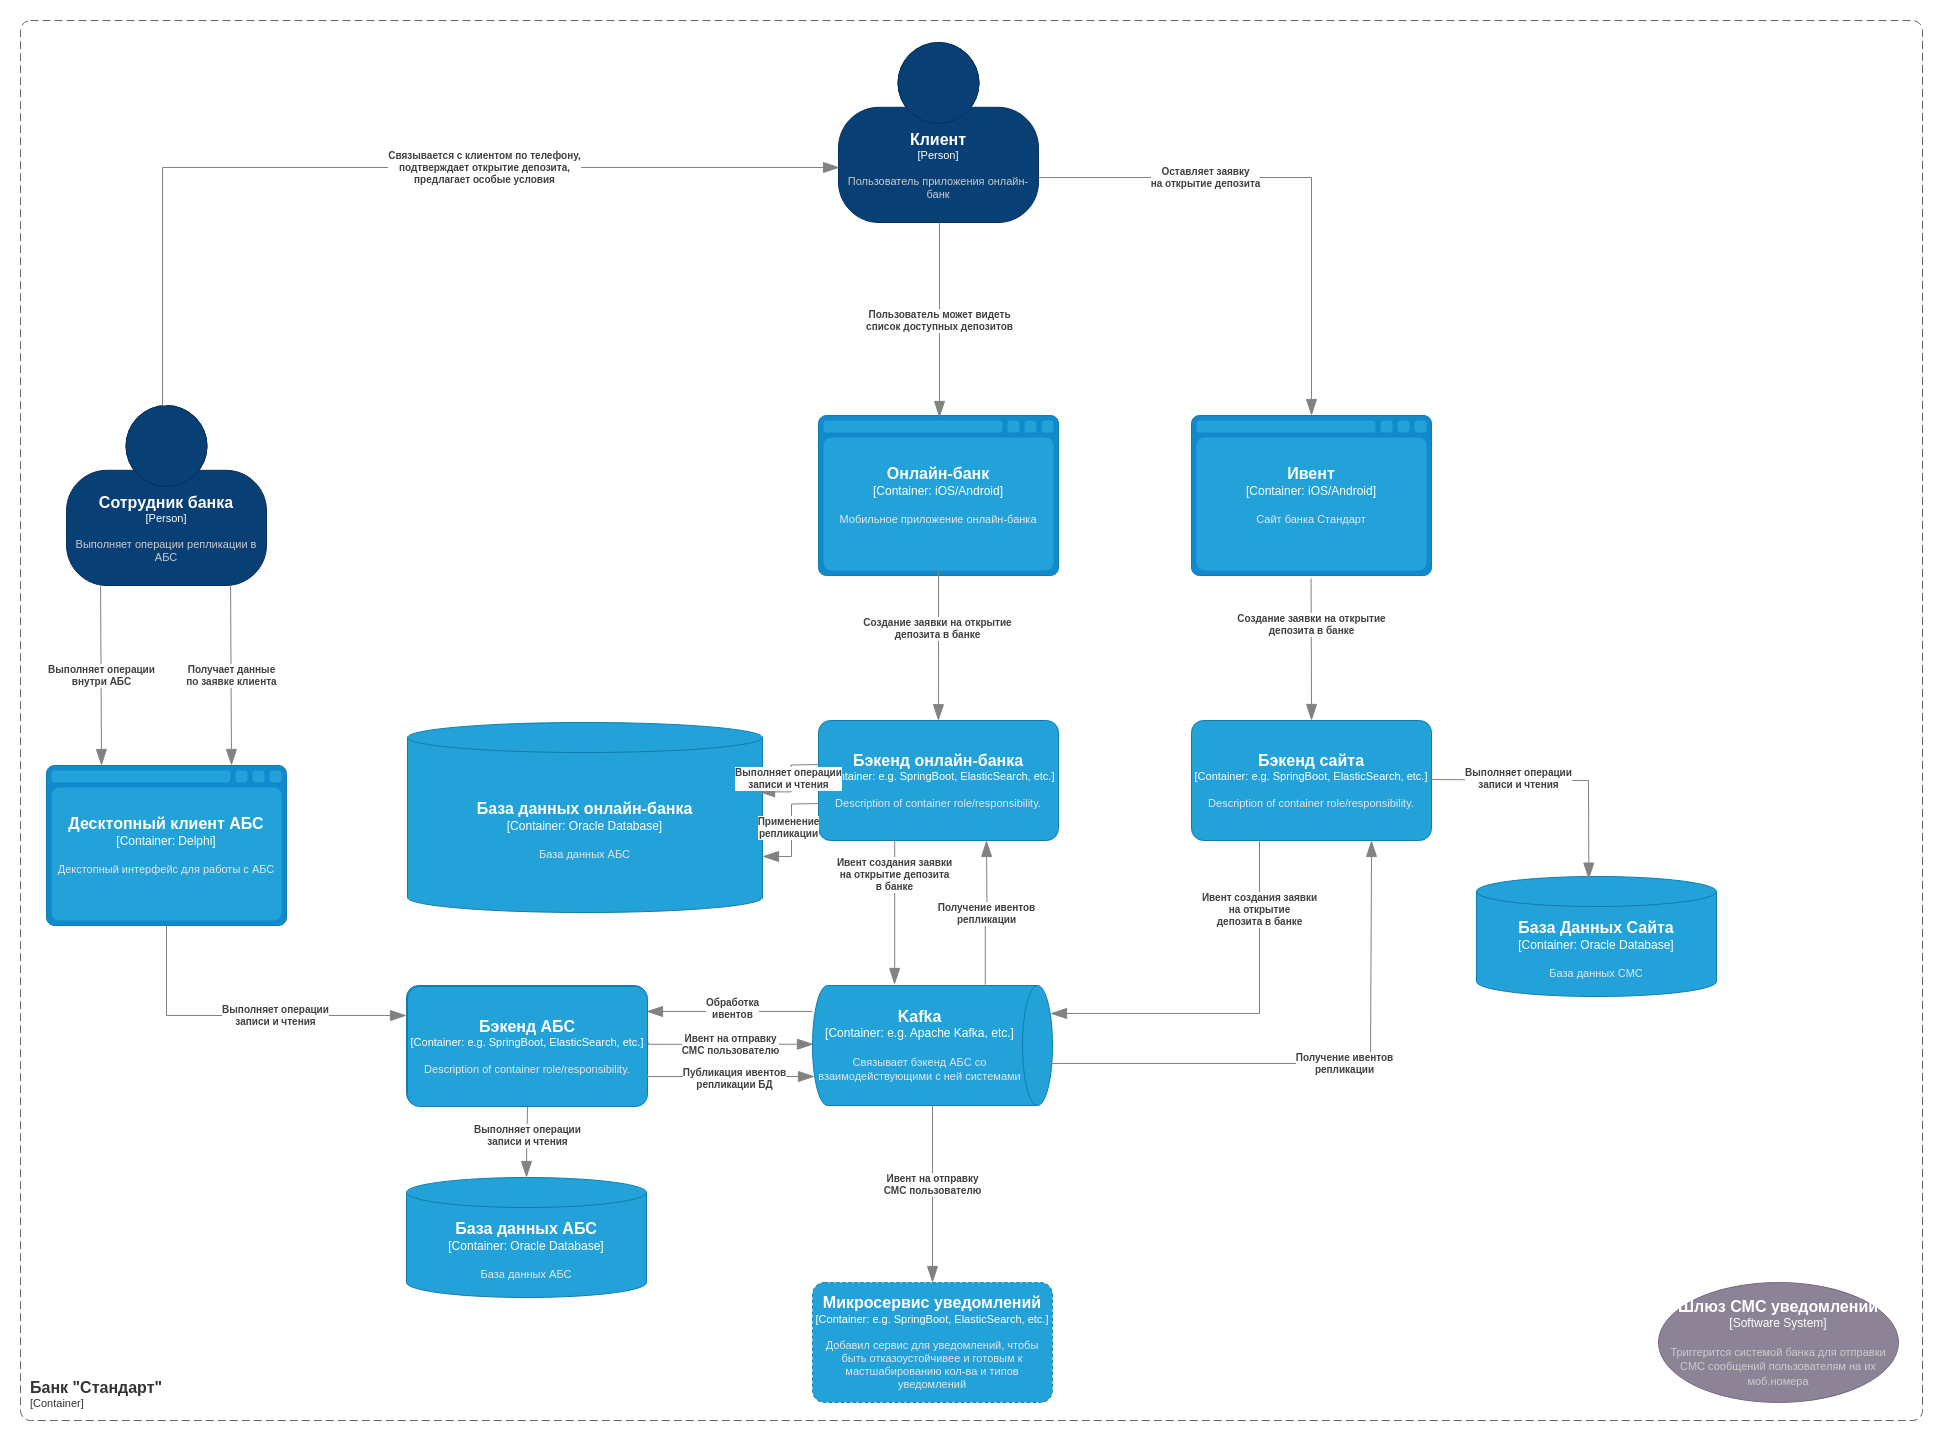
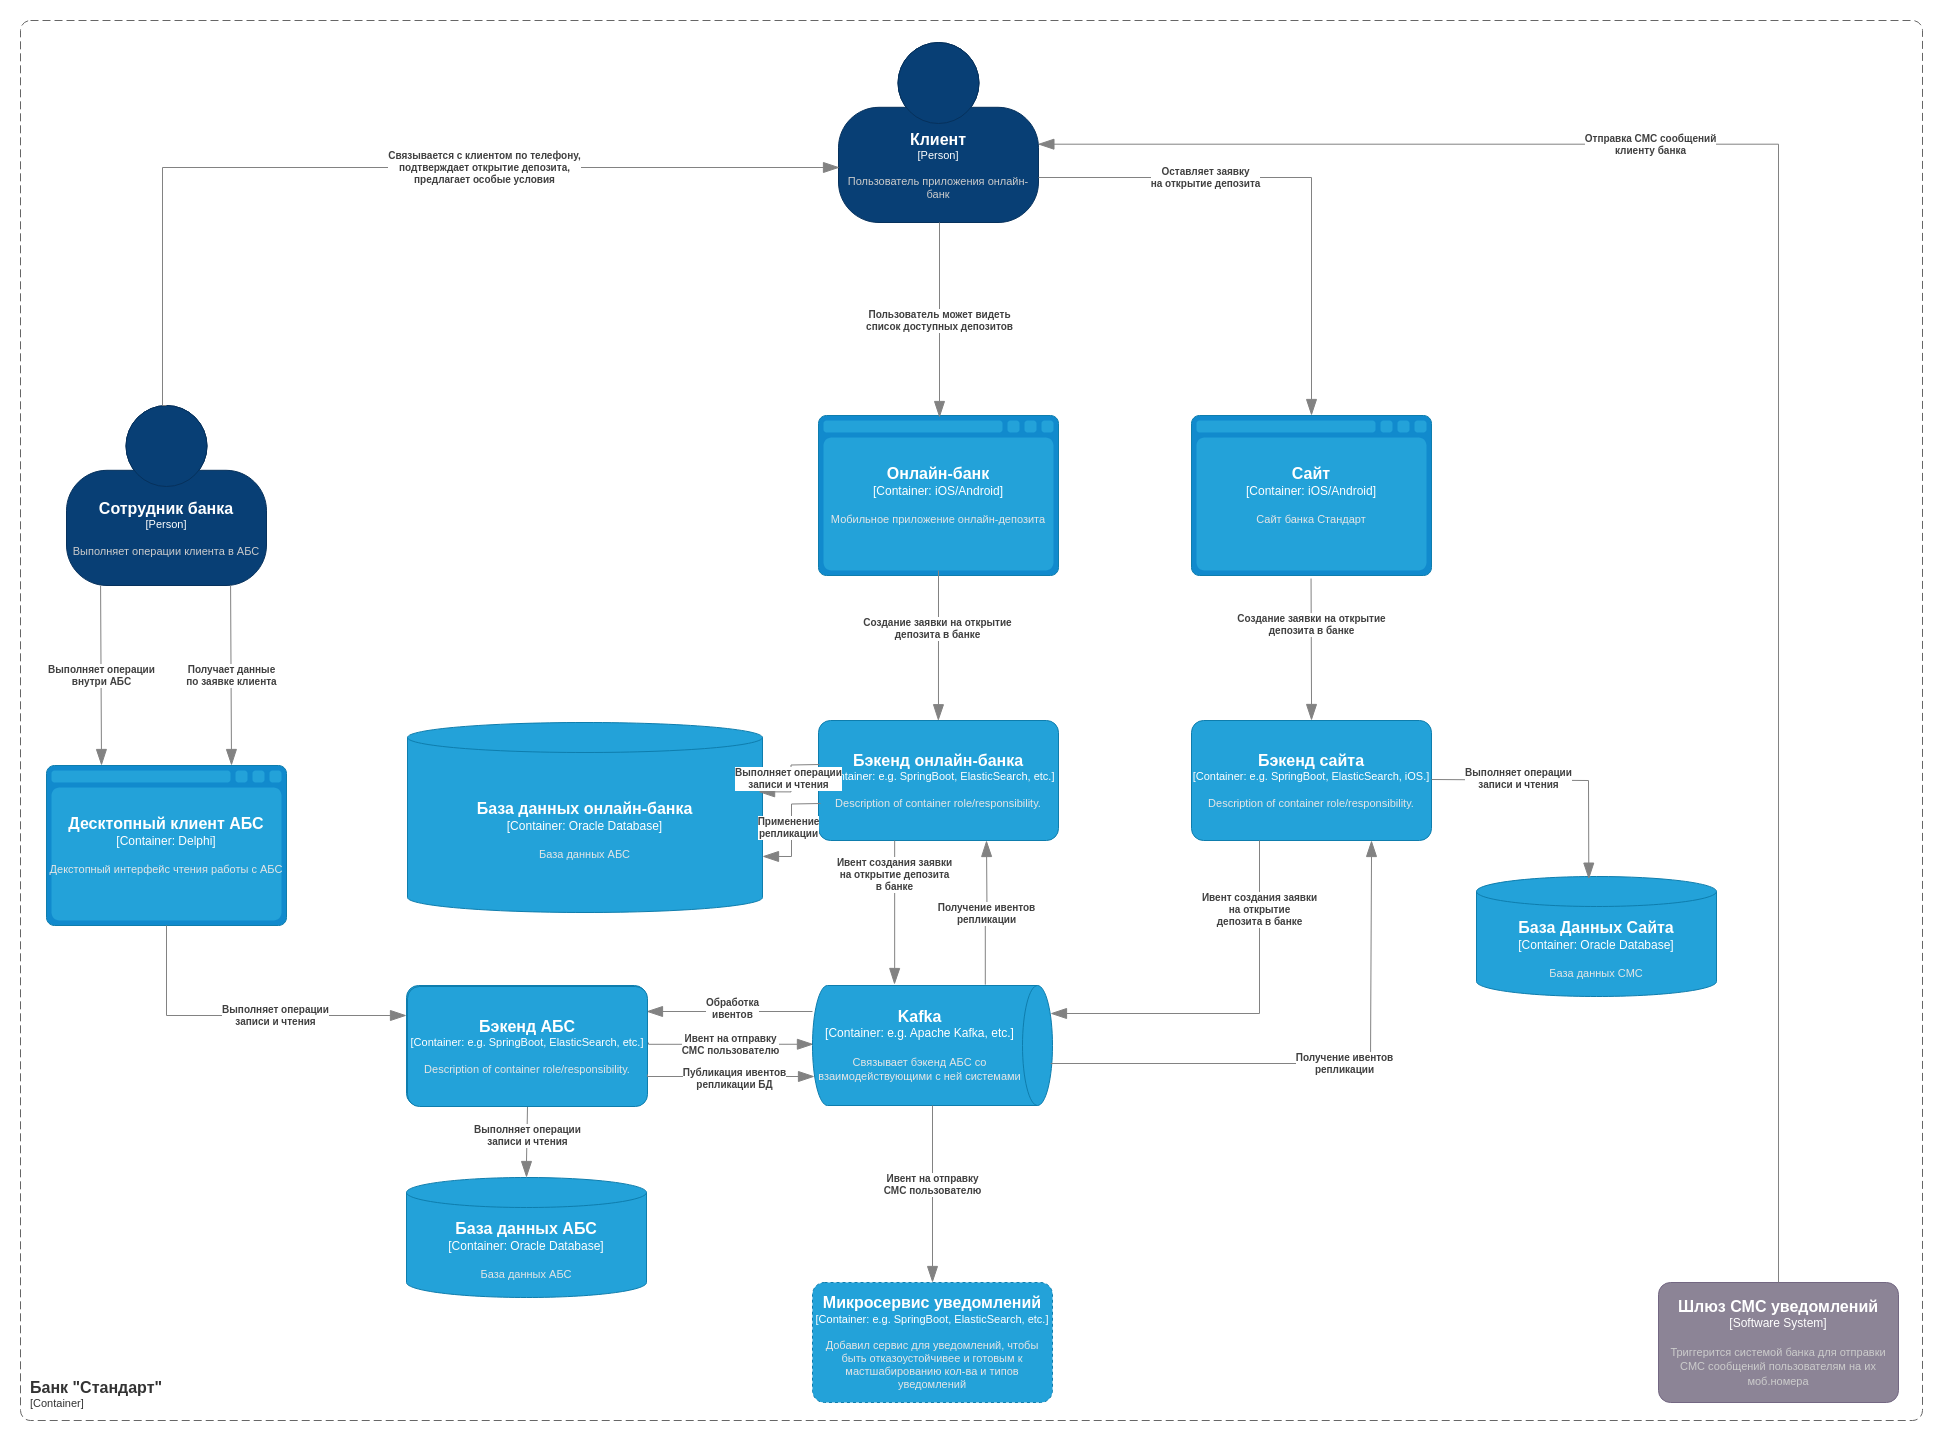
(939, 496) -> (939, 496)
(1312, 496) -> (1312, 496)
(167, 529) -> (167, 529)
none -> (1779, 712)
(1312, 781) -> (1312, 781)
(167, 846) -> (167, 846)
(1779, 1343) -> (1779, 1343)
